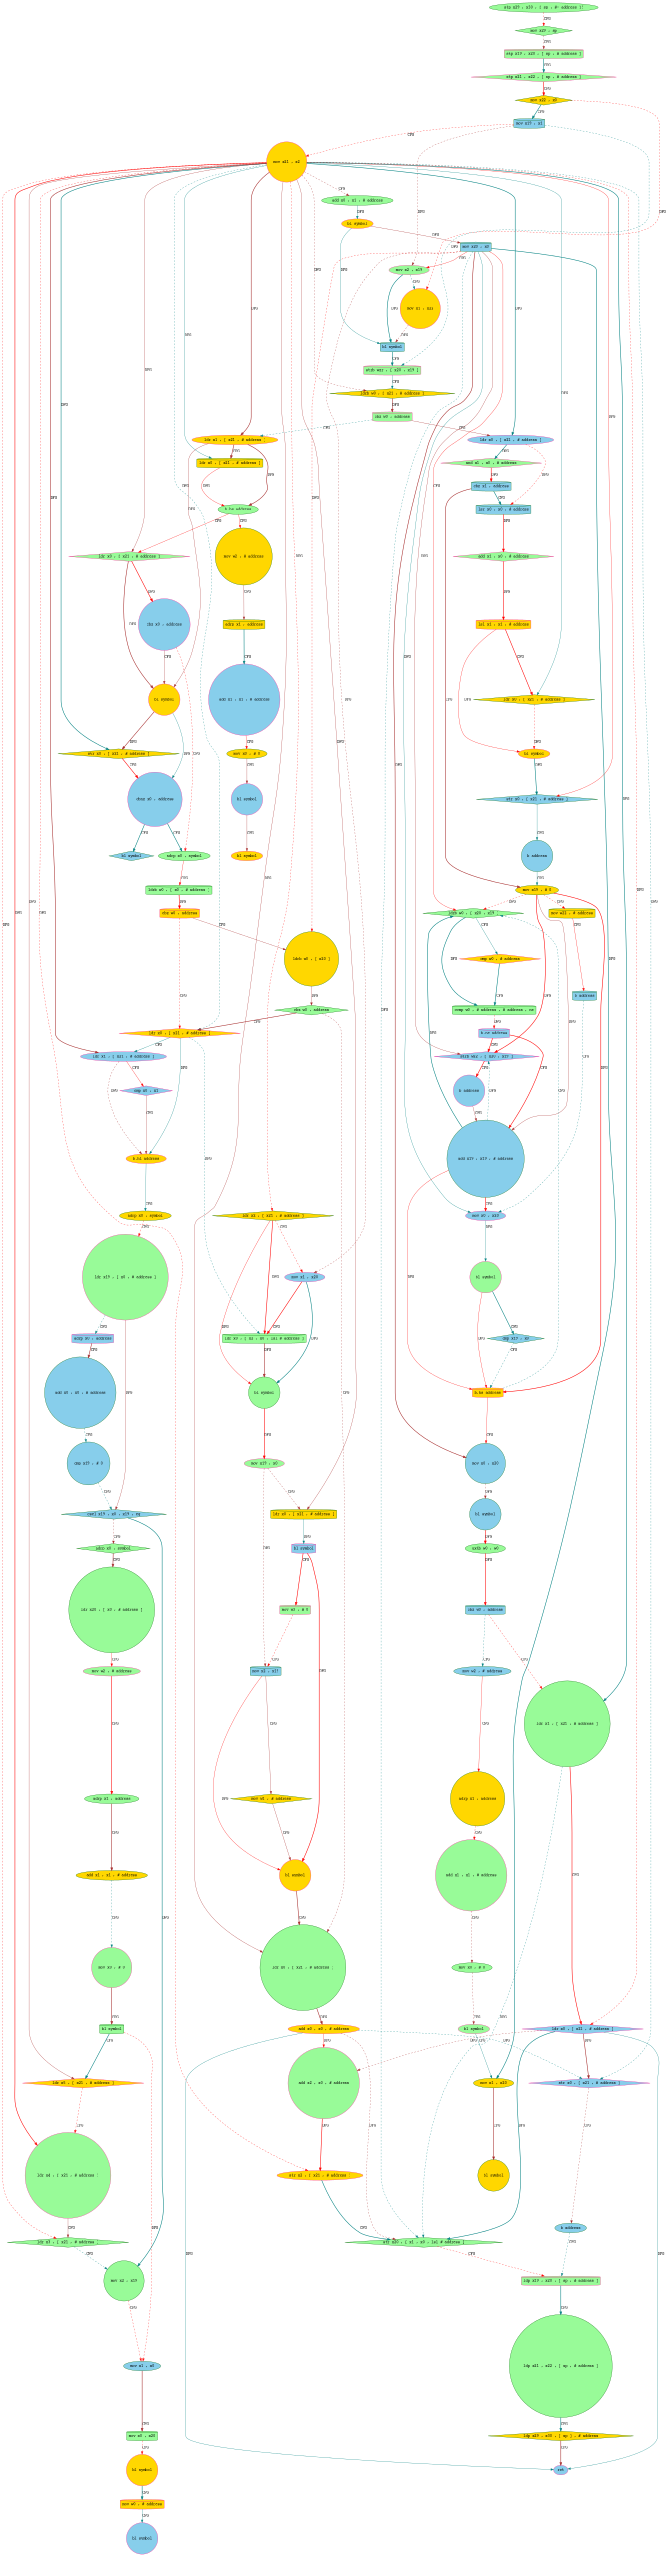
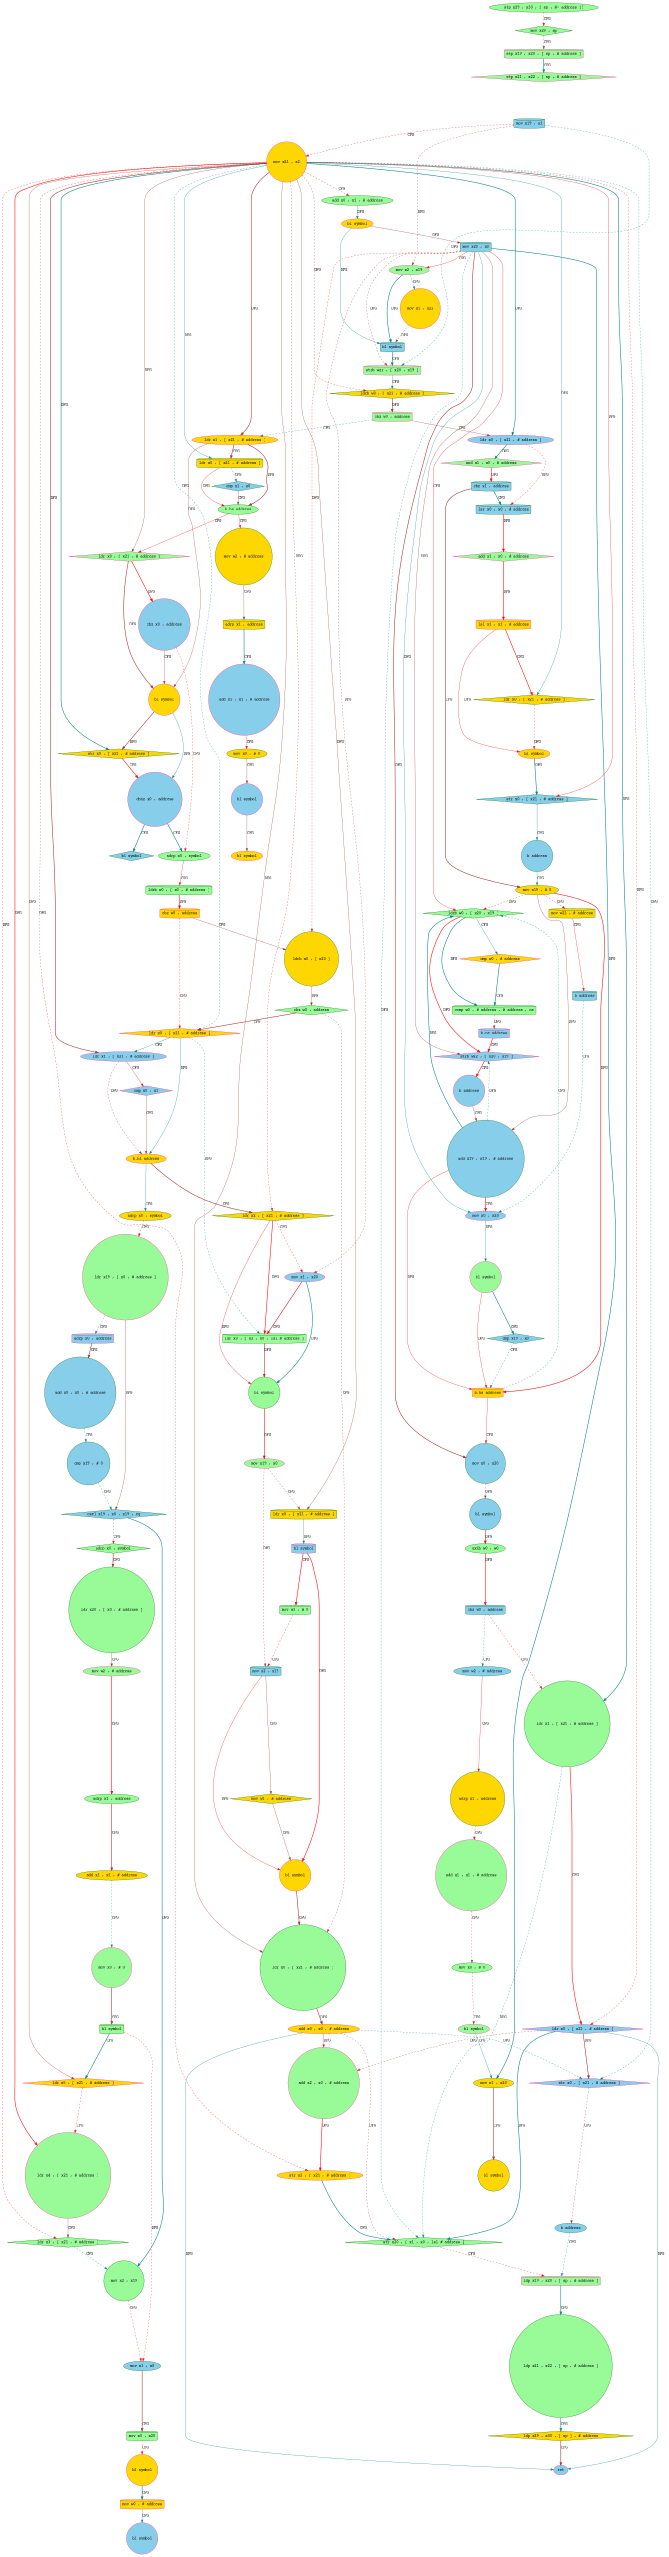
(544, 100) -> none
none -> (376, 277)
none -> (238, 486)
(545, 983) -> (432, 986)
(538, 1073) -> none
none -> (196, 1196)
(295, 1610) -> (295, 1610)
